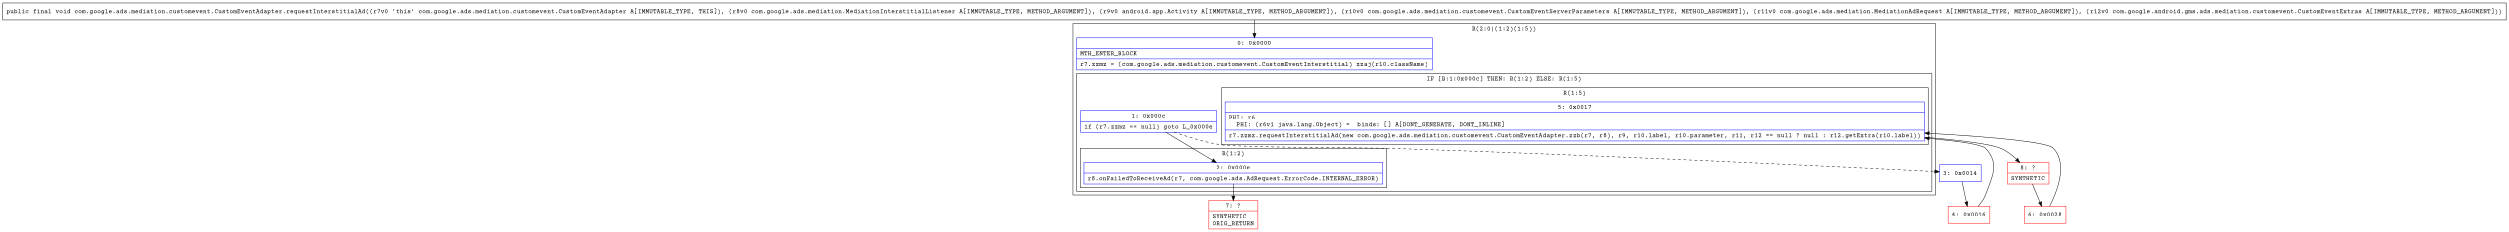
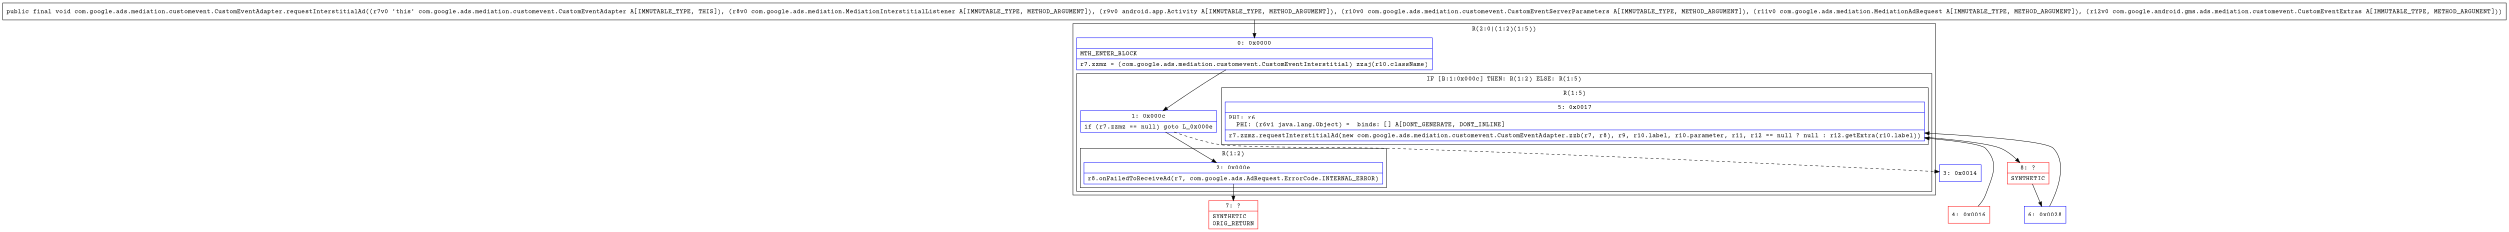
none -> (1196, 88)
(1964, 192) -> none
(2045, 215) -> (2045, 215)
